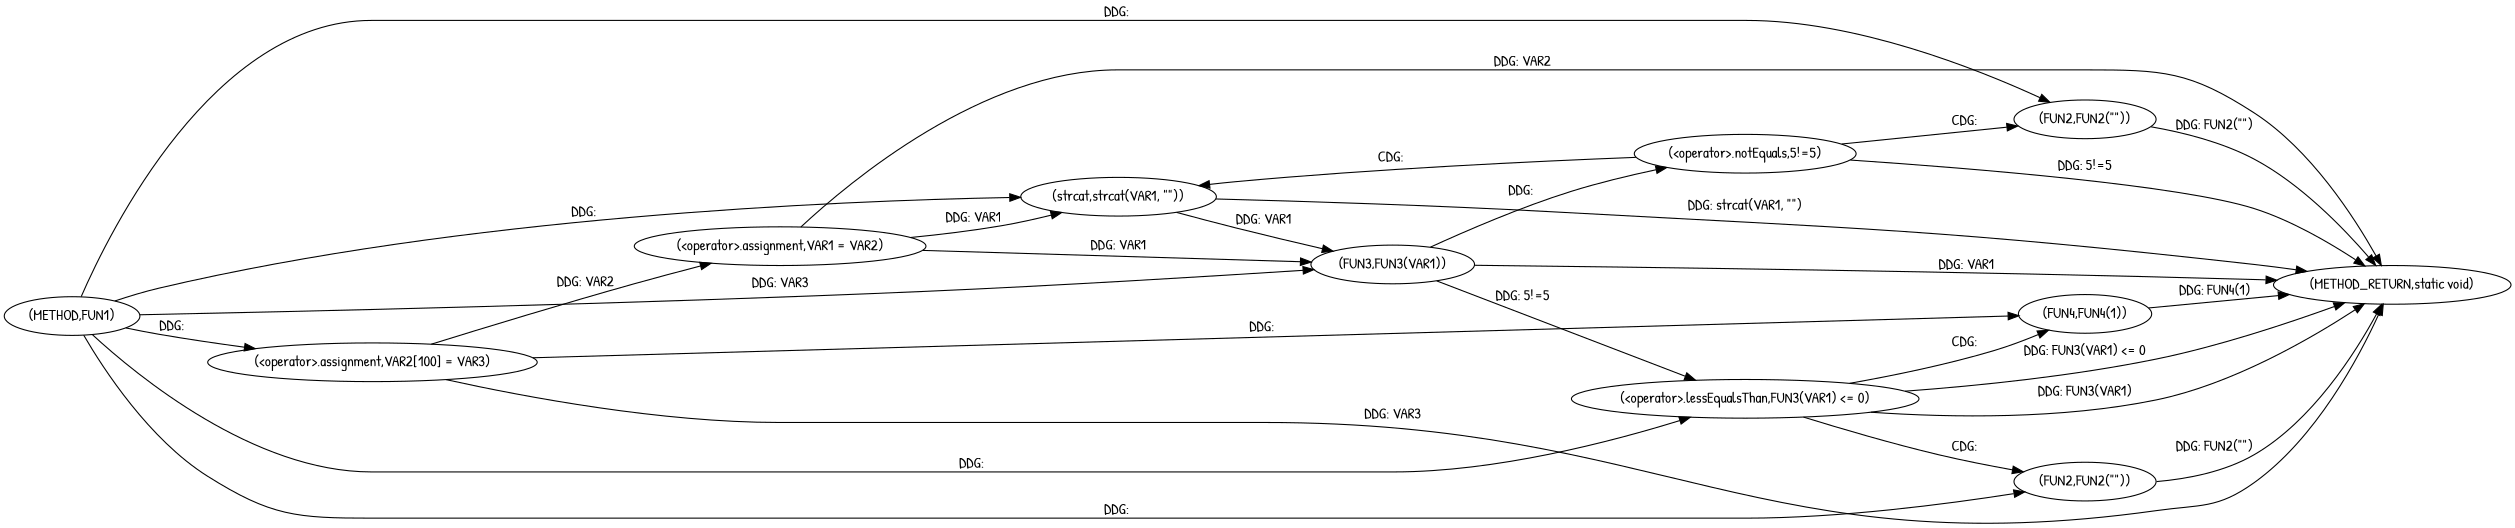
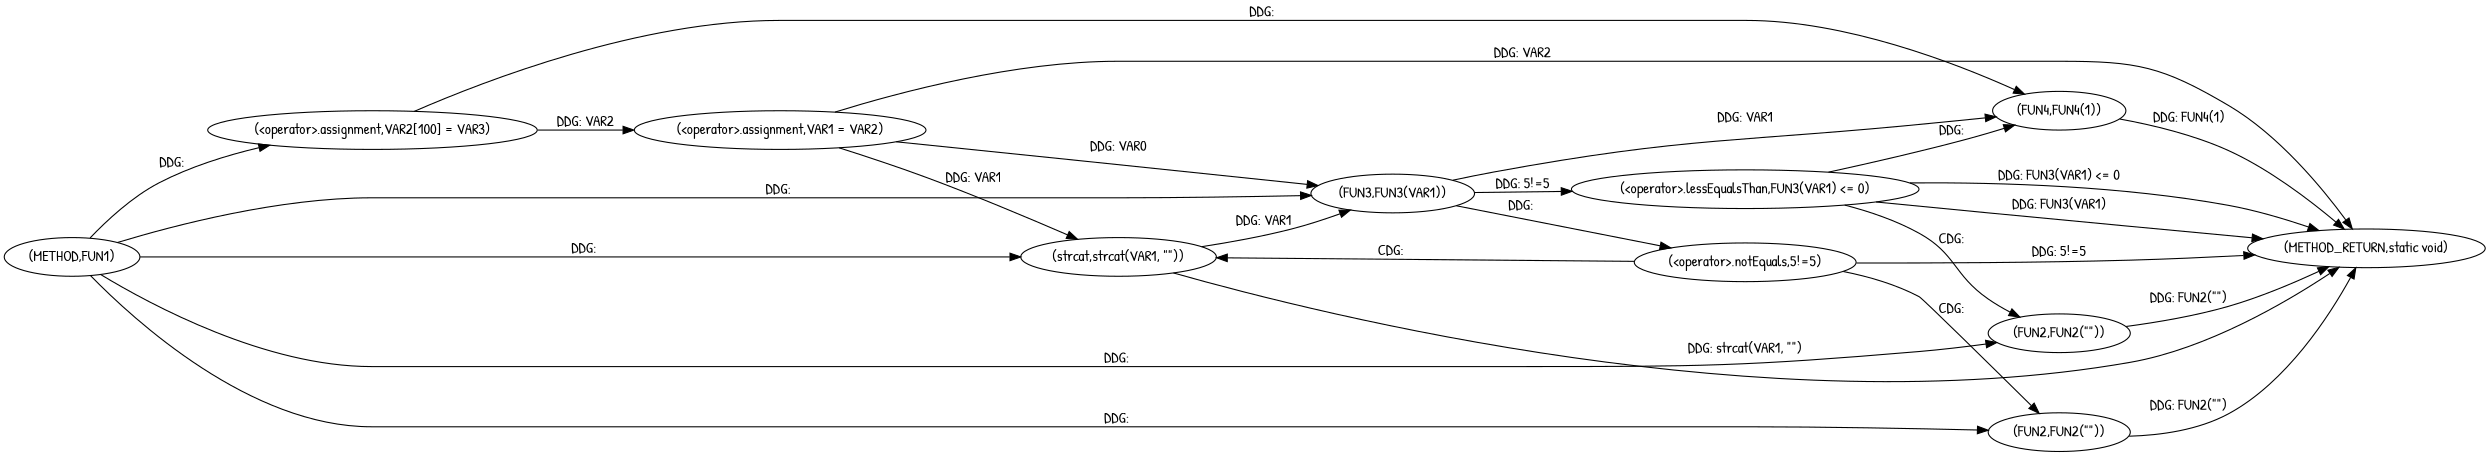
(1119, 246) -> (1119, 147)
(1870, 271) -> (1718, 141)
(780, 283) -> (780, 190)
(1966, 342) -> (1954, 131)
(1461, 437) -> none
(870, 472) -> none
